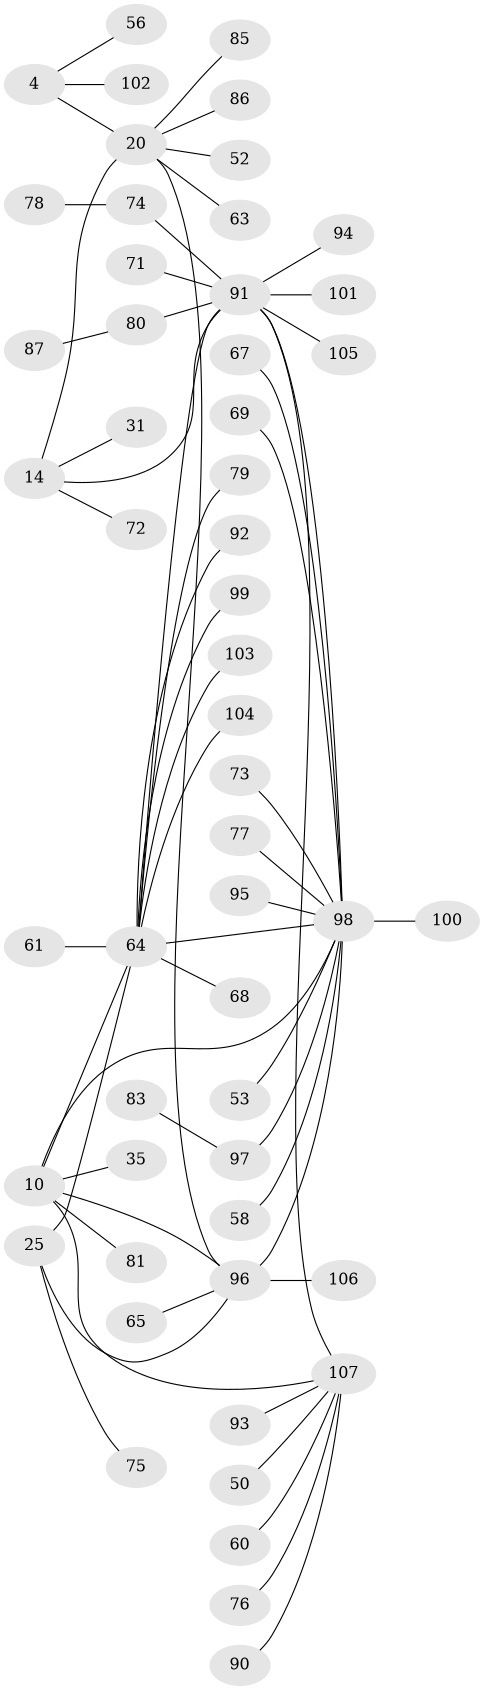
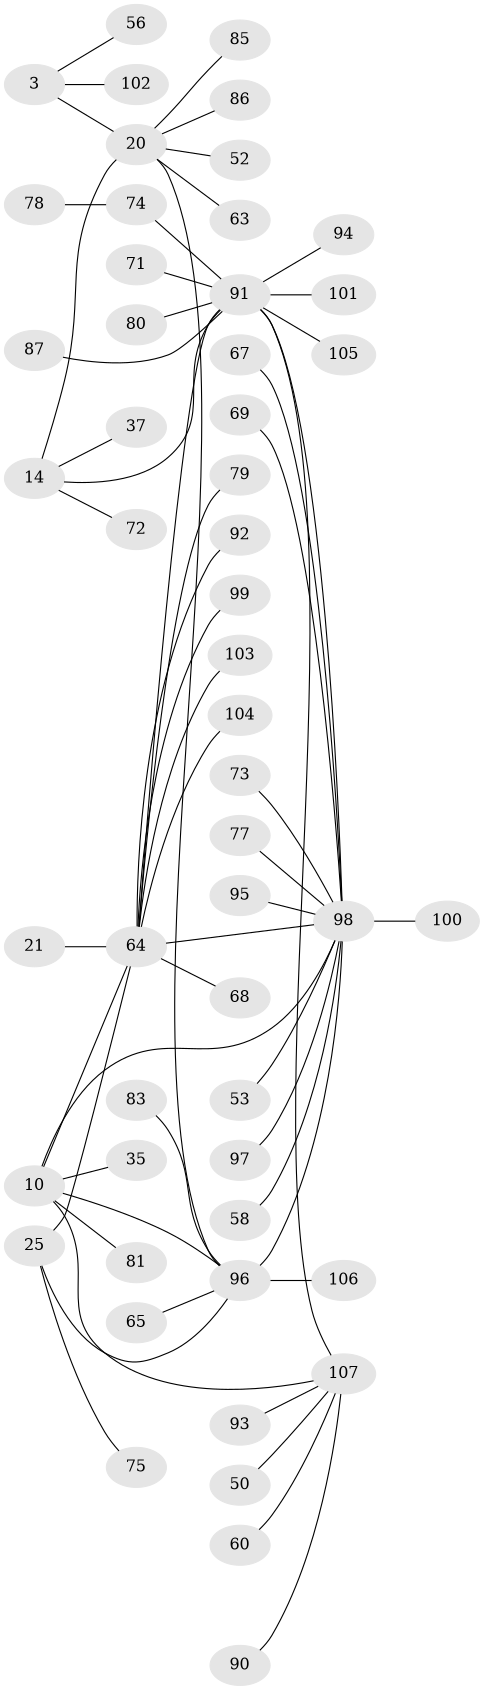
(34, 85) -> (34, 85)
(85, 338) -> (150, 360)
(136, 427) -> (136, 427)
(34, 947) -> (34, 947)
(188, 1130) -> (188, 1190)
(240, 1605) -> none
